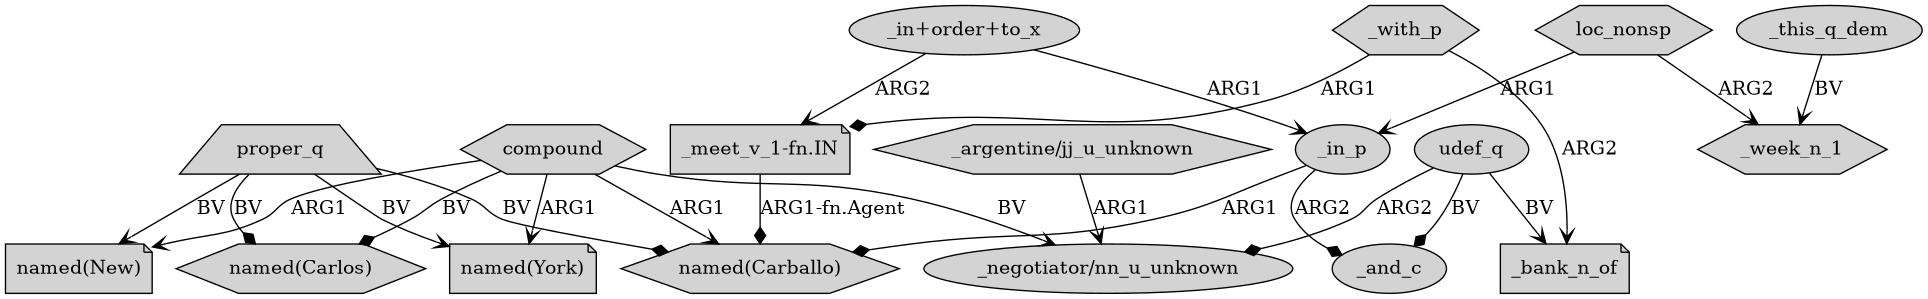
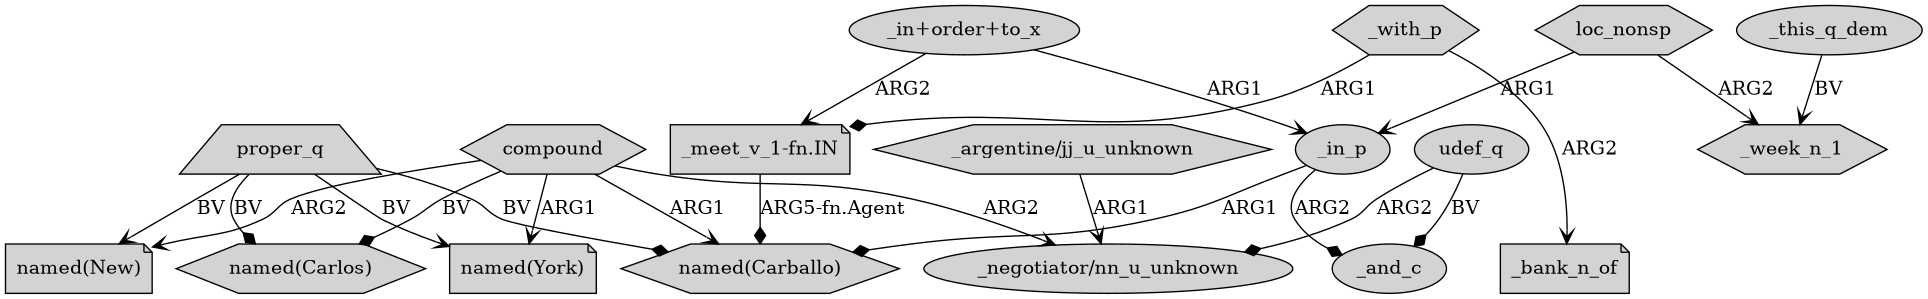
(1513, 203) -> none
(319, 209) -> (319, 209)
(833, 209) -> (833, 209)
(1012, 209) -> (1012, 209)
